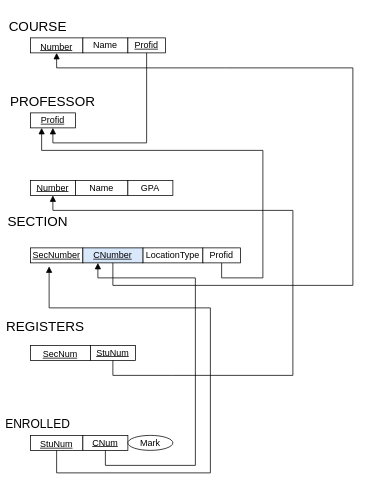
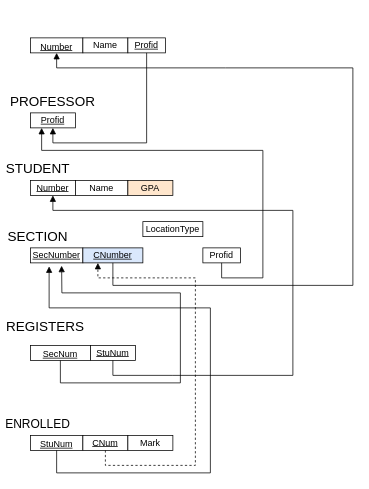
(38, 27) -> none
none -> (38, 169)
(150, 188) -> (150, 188)
(38, 222) -> (38, 237)
(173, 255) -> (173, 229)
none -> (180, 339)
(195, 372) -> (195, 372)
(150, 443) -> (150, 443)
